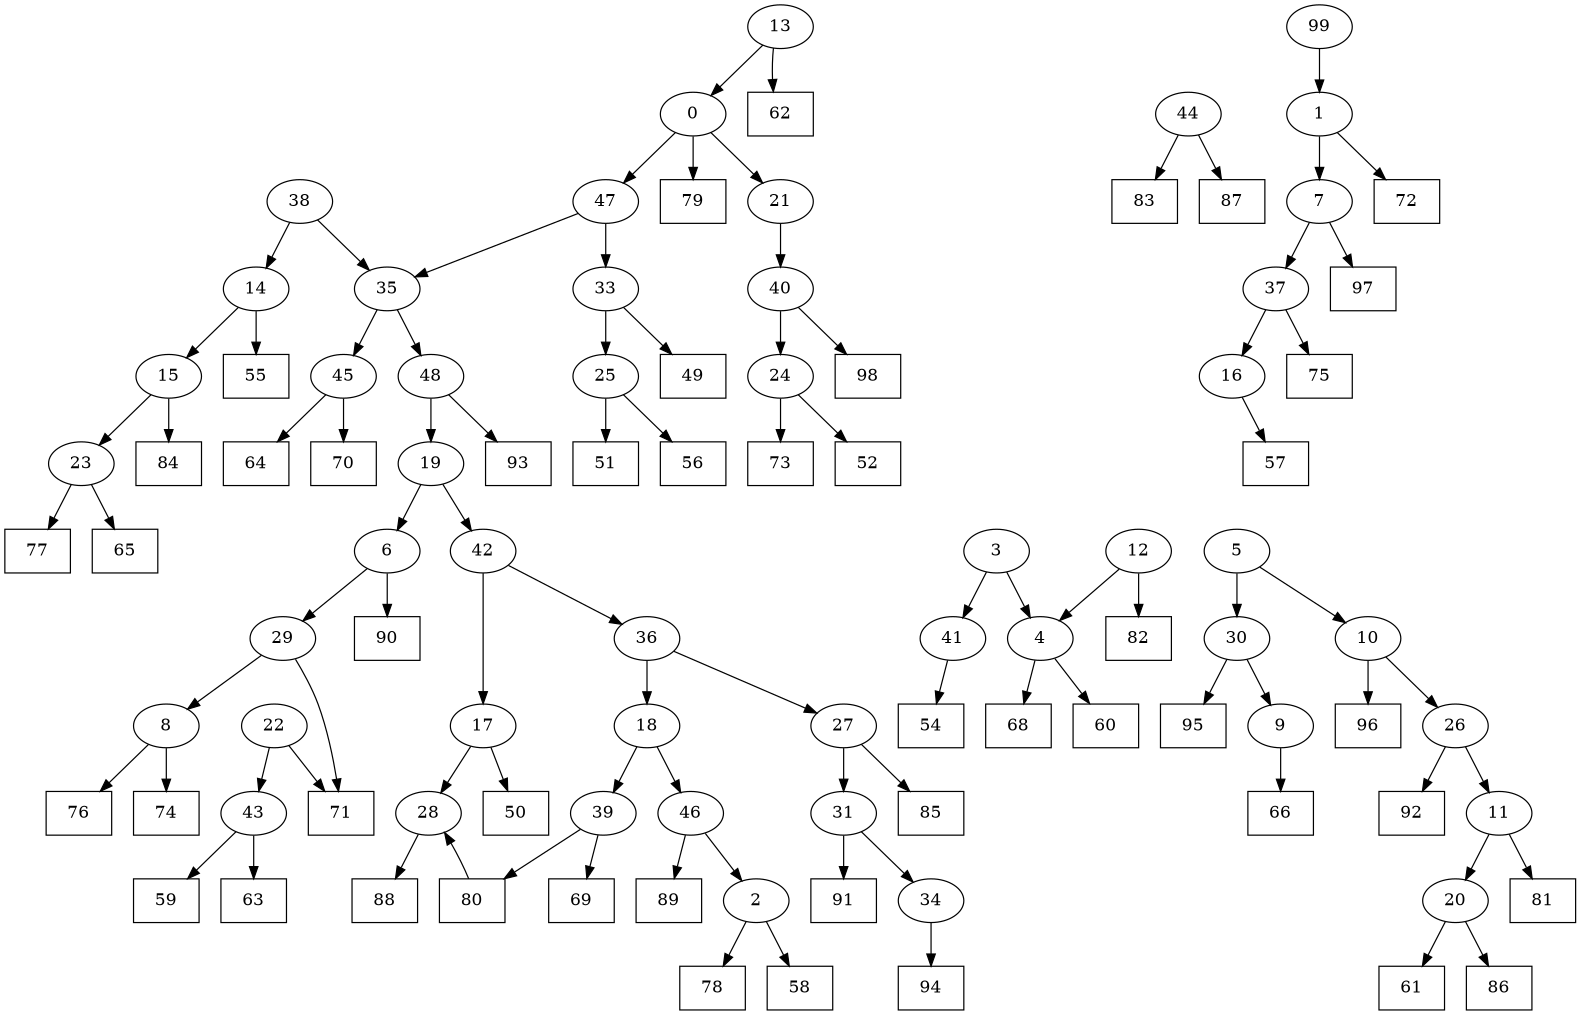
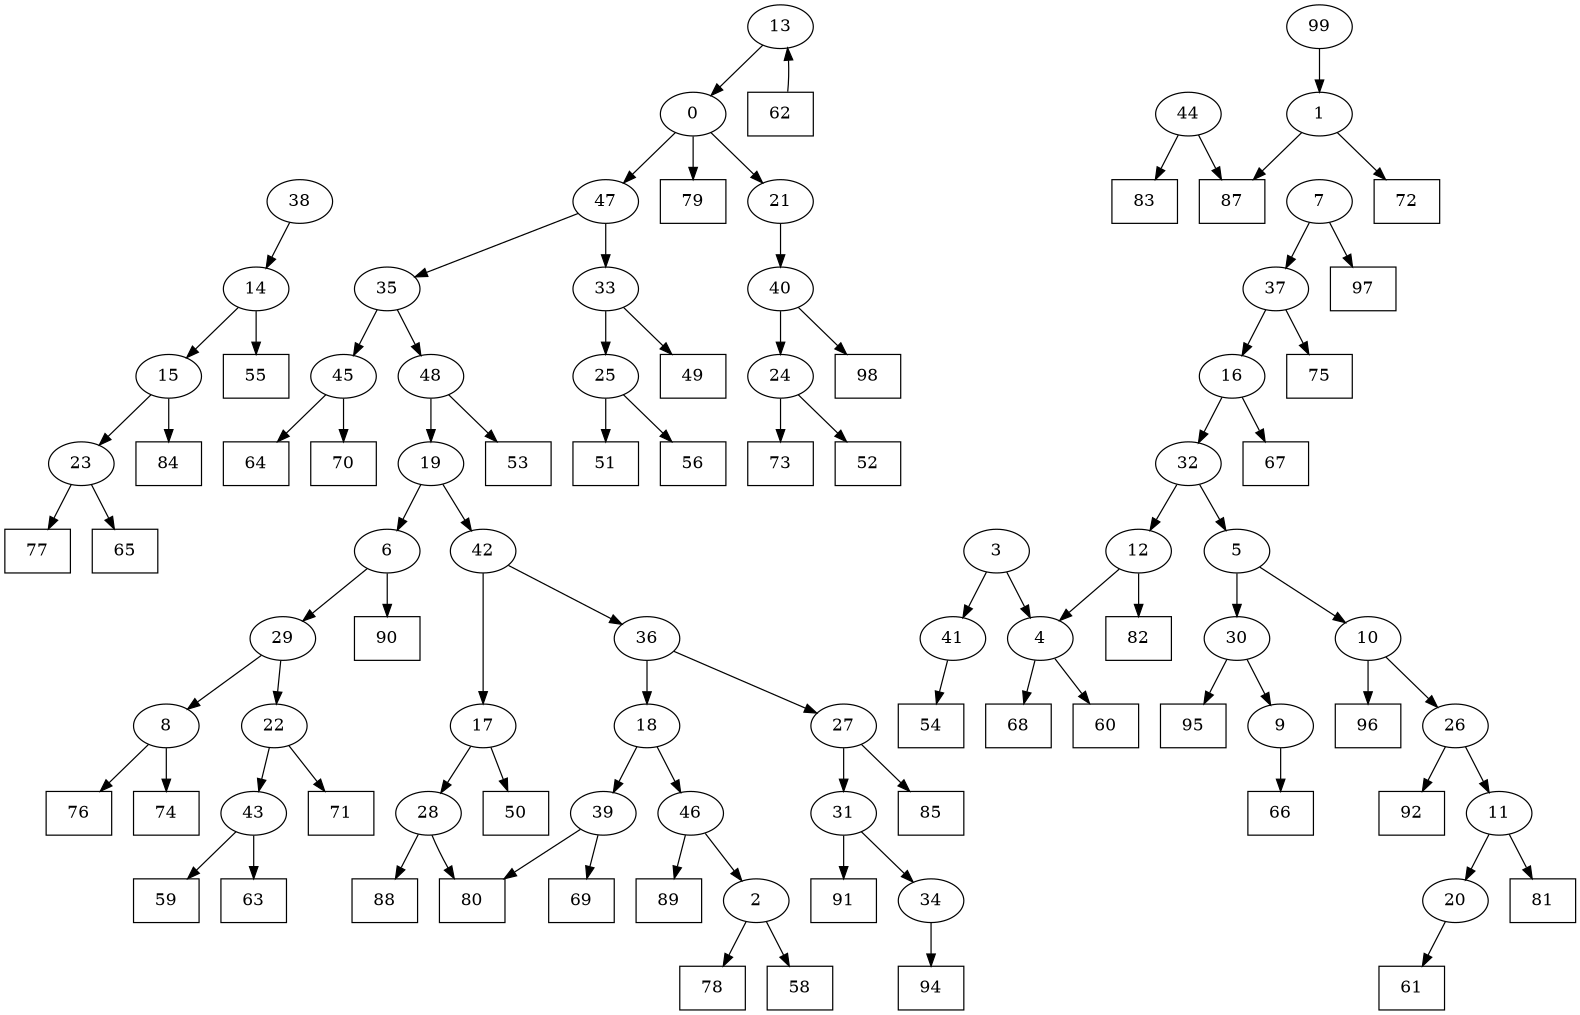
(772, 64) -> (789, 76)
(1319, 152) -> (1282, 152)
(339, 241) -> none
(518, 464) -> (518, 464)
none -> (1188, 464)
(1276, 464) -> (1276, 464)
(322, 717) -> (279, 676)
(460, 861) -> (440, 852)
(1499, 988) -> none
